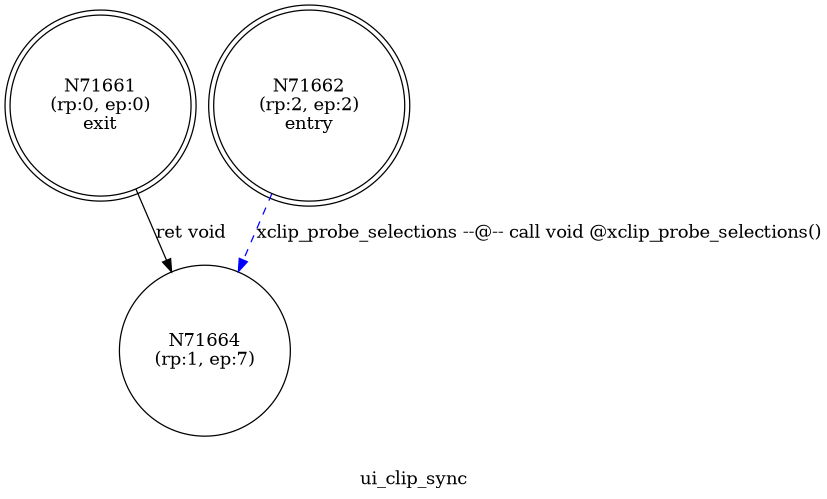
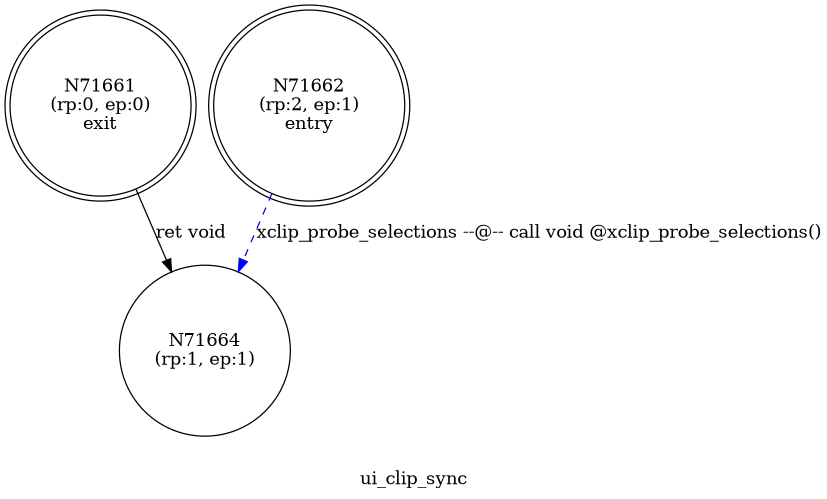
(309, 106) -> (309, 106)
(205, 351) -> (205, 351)
